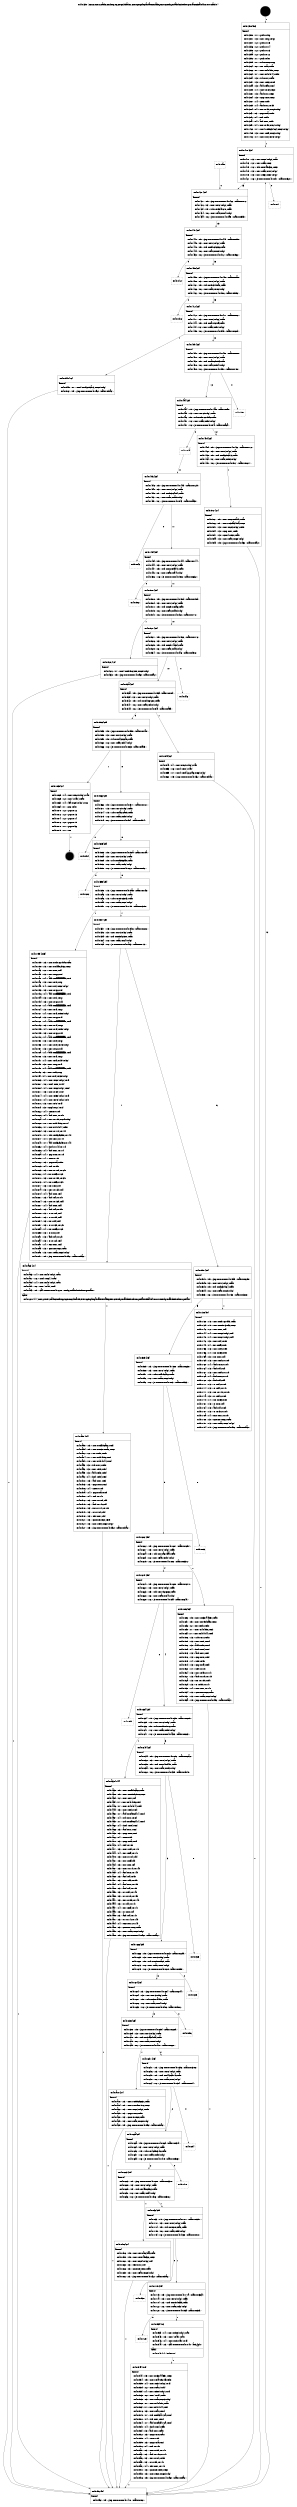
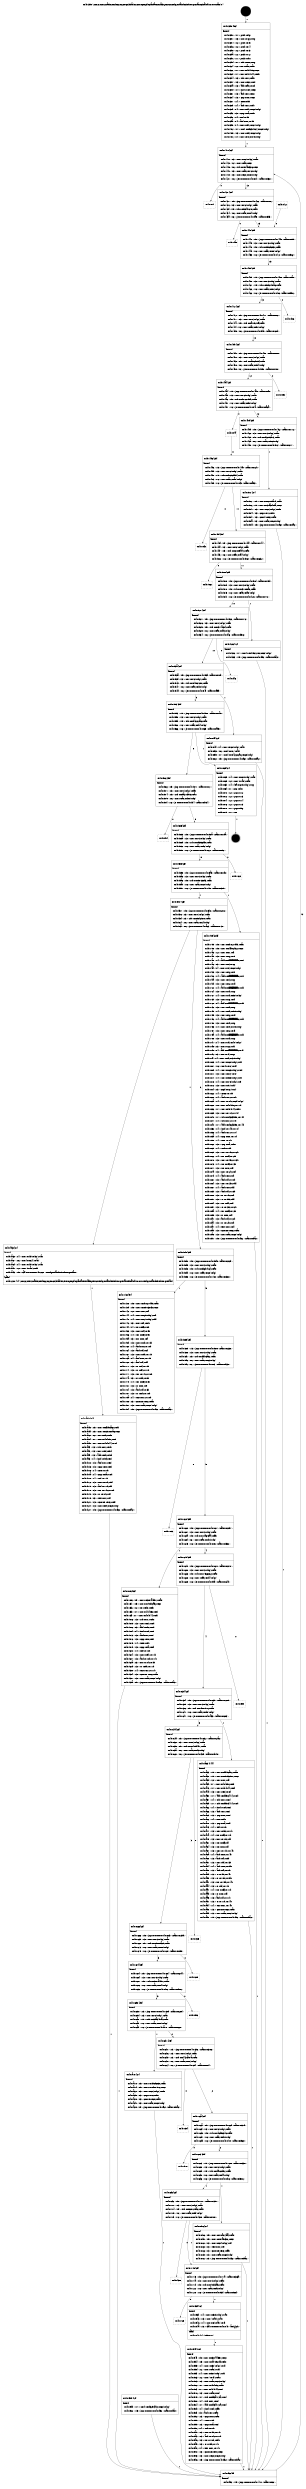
(220, 178) -> (237, 229)
(183, 267) -> (278, 217)
(146, 354) -> none
